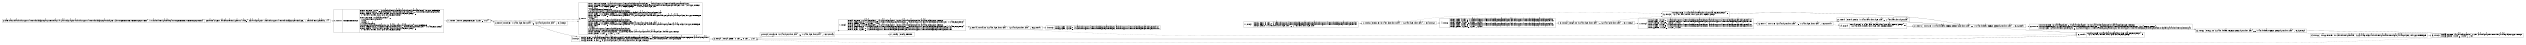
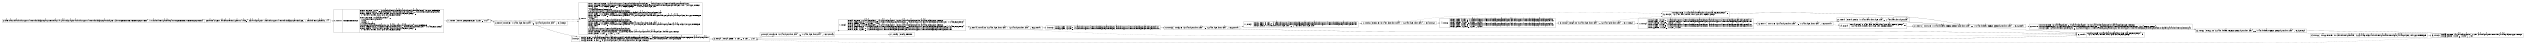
none -> (1202, 28)
